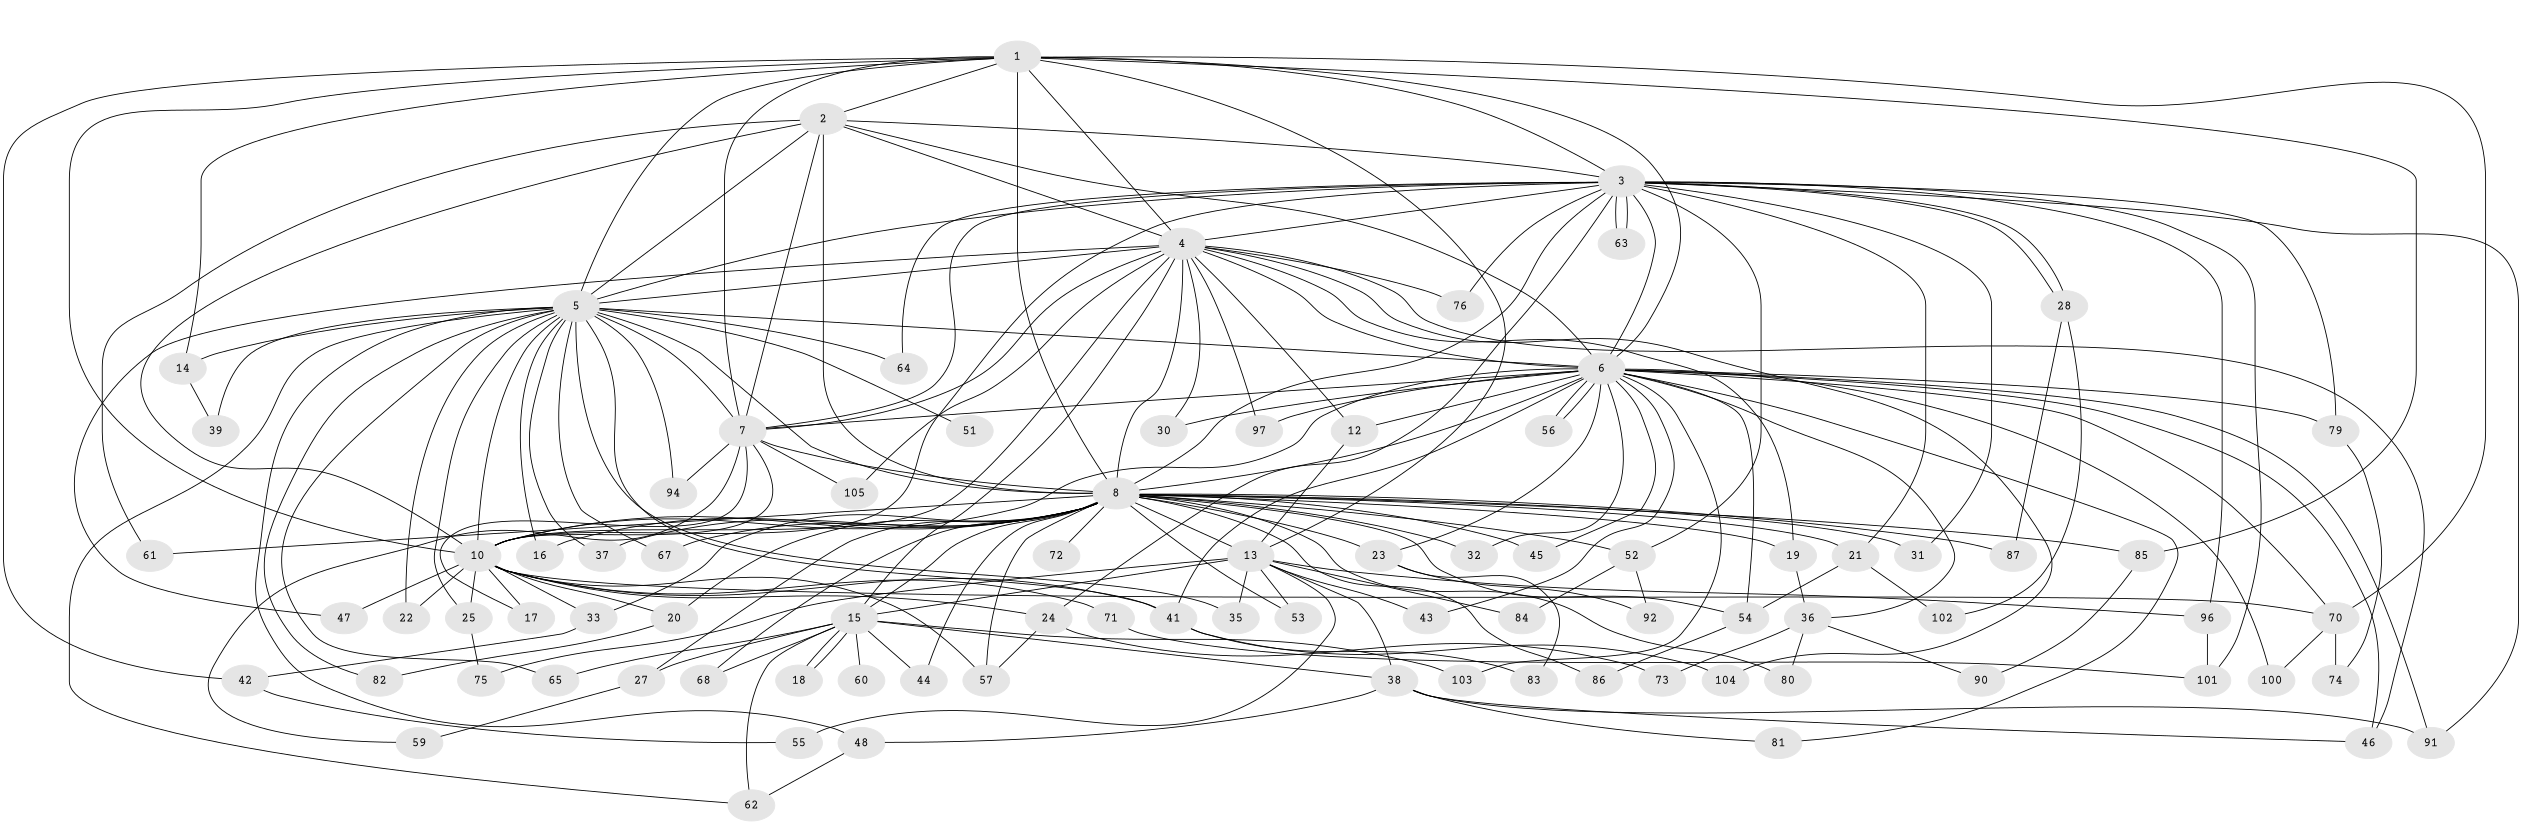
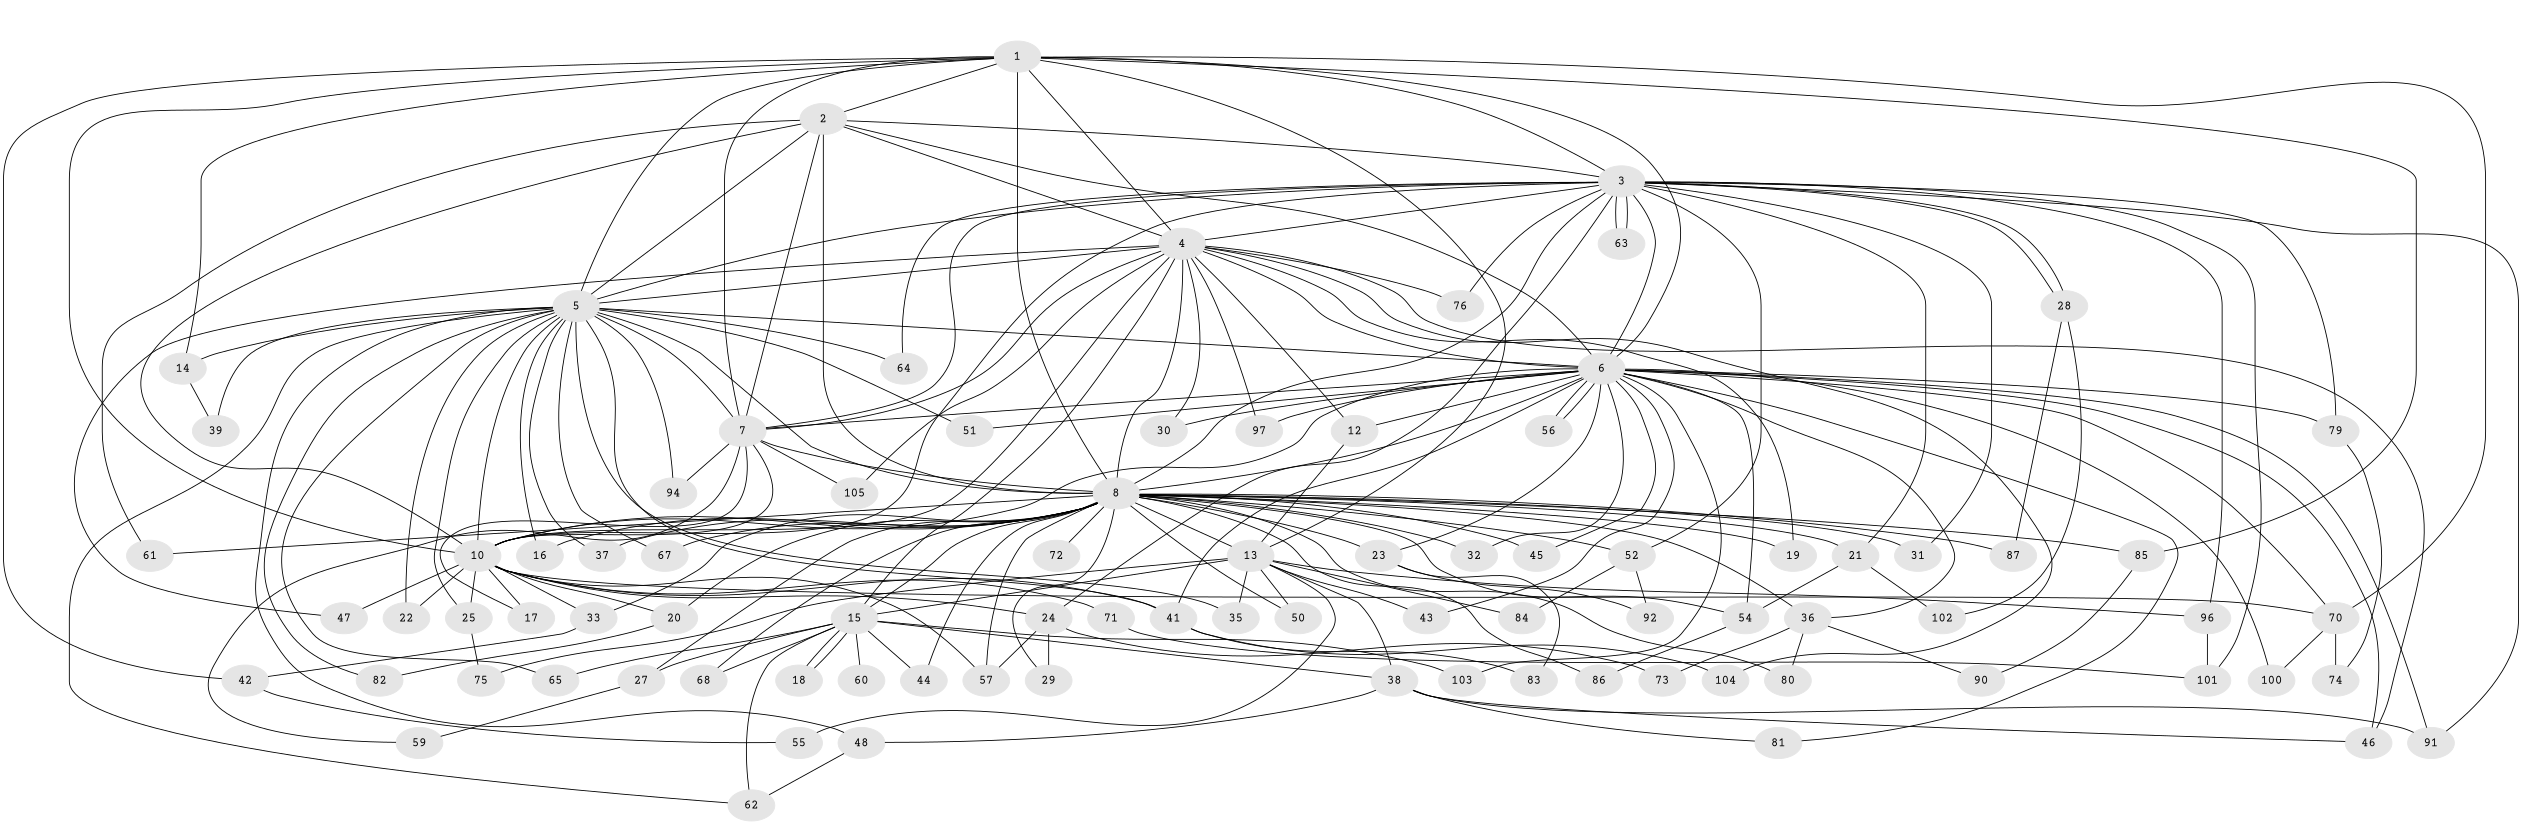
none -> (1286, 400)
(1799, 581) -> (1542, 520)
(1298, 618) -> (1298, 618)
none -> (1049, 681)
